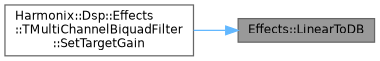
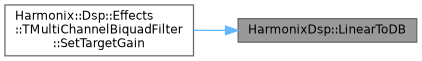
(306, 30) -> (327, 30)
